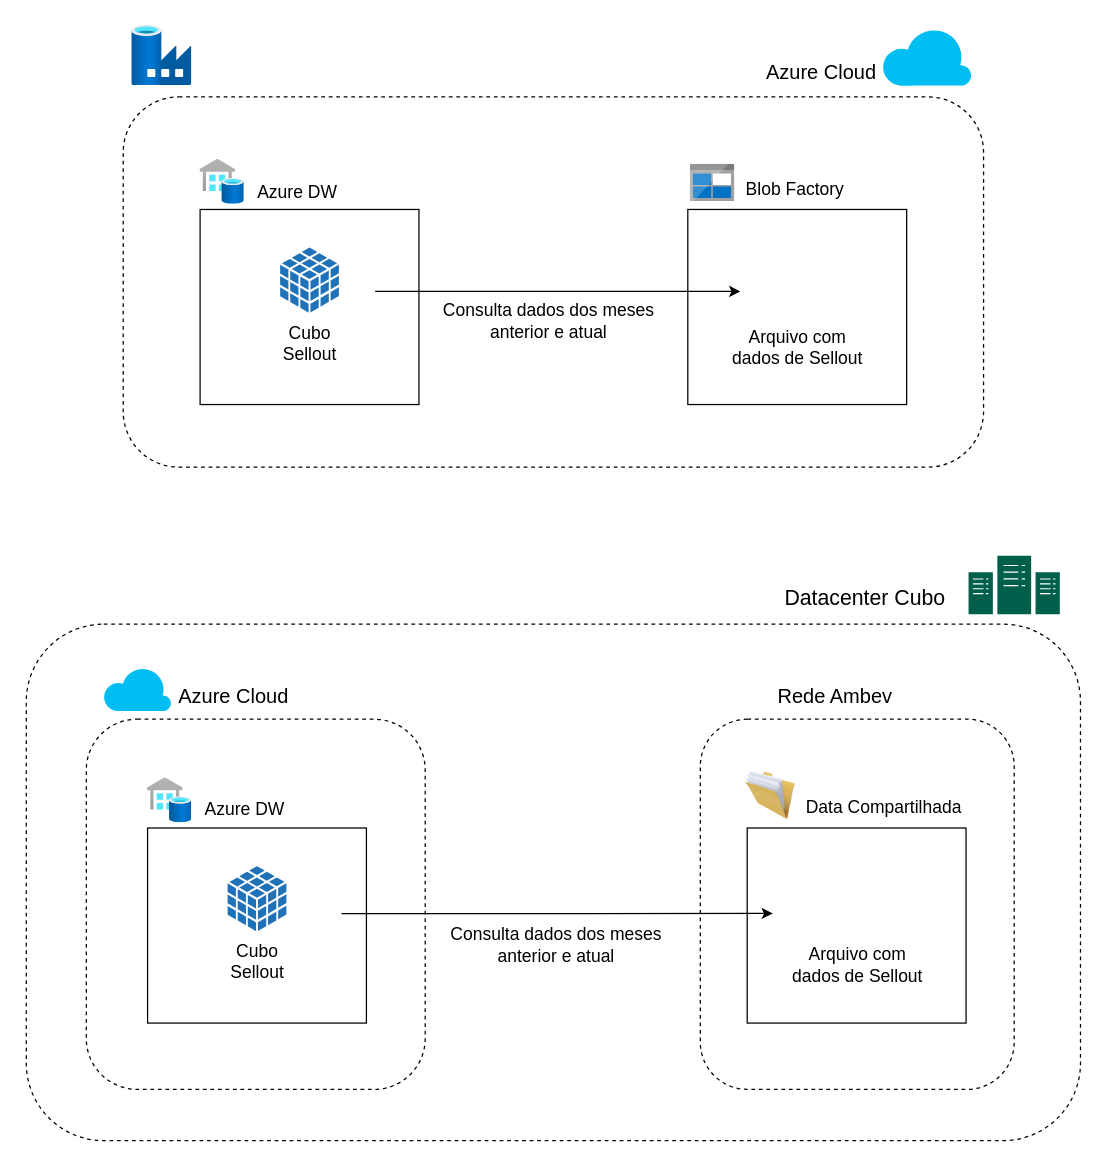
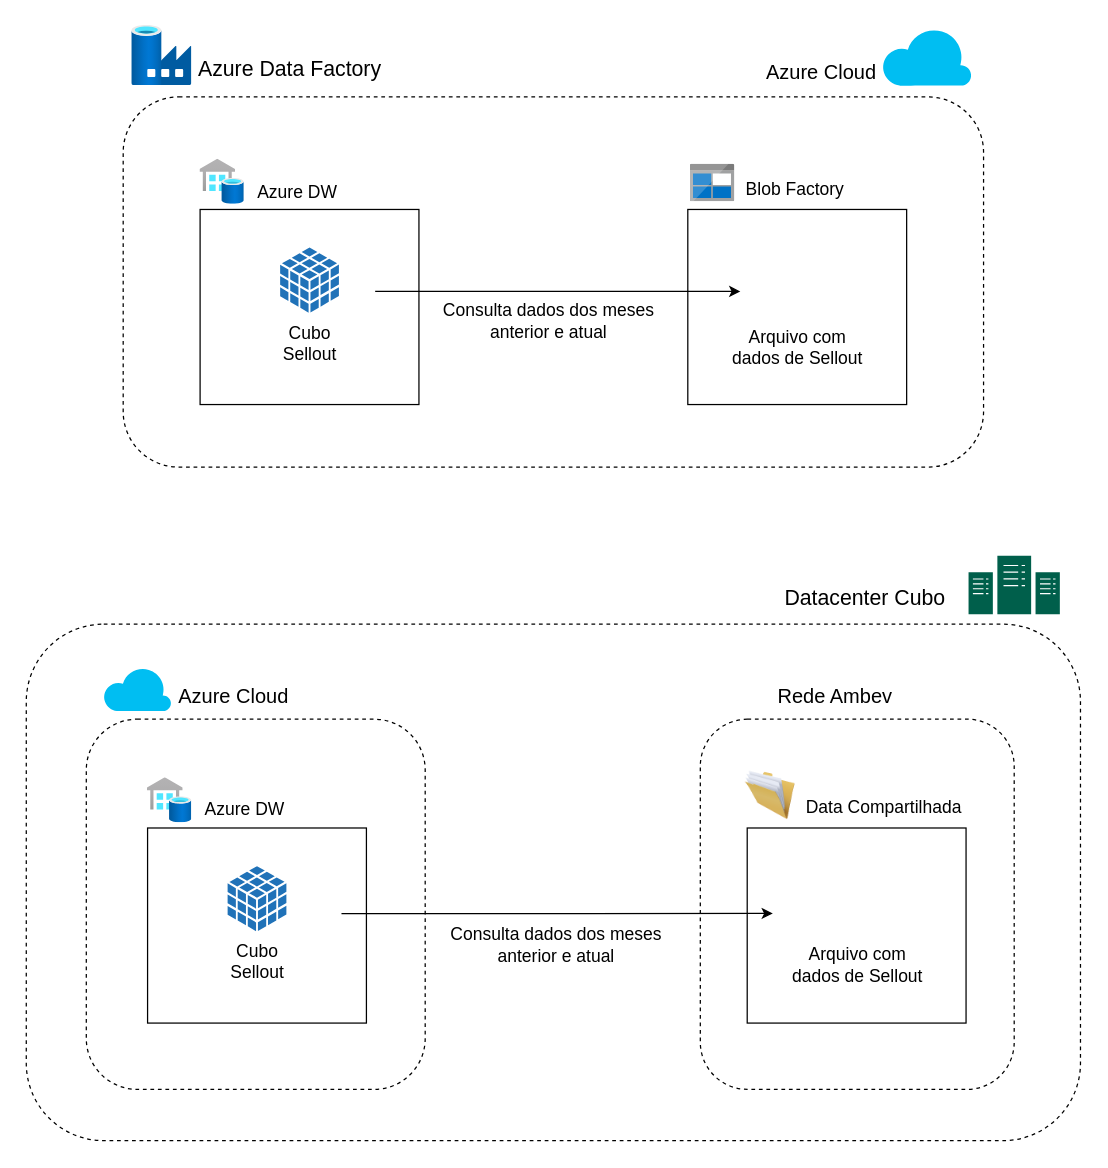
none -> (289, 71)
